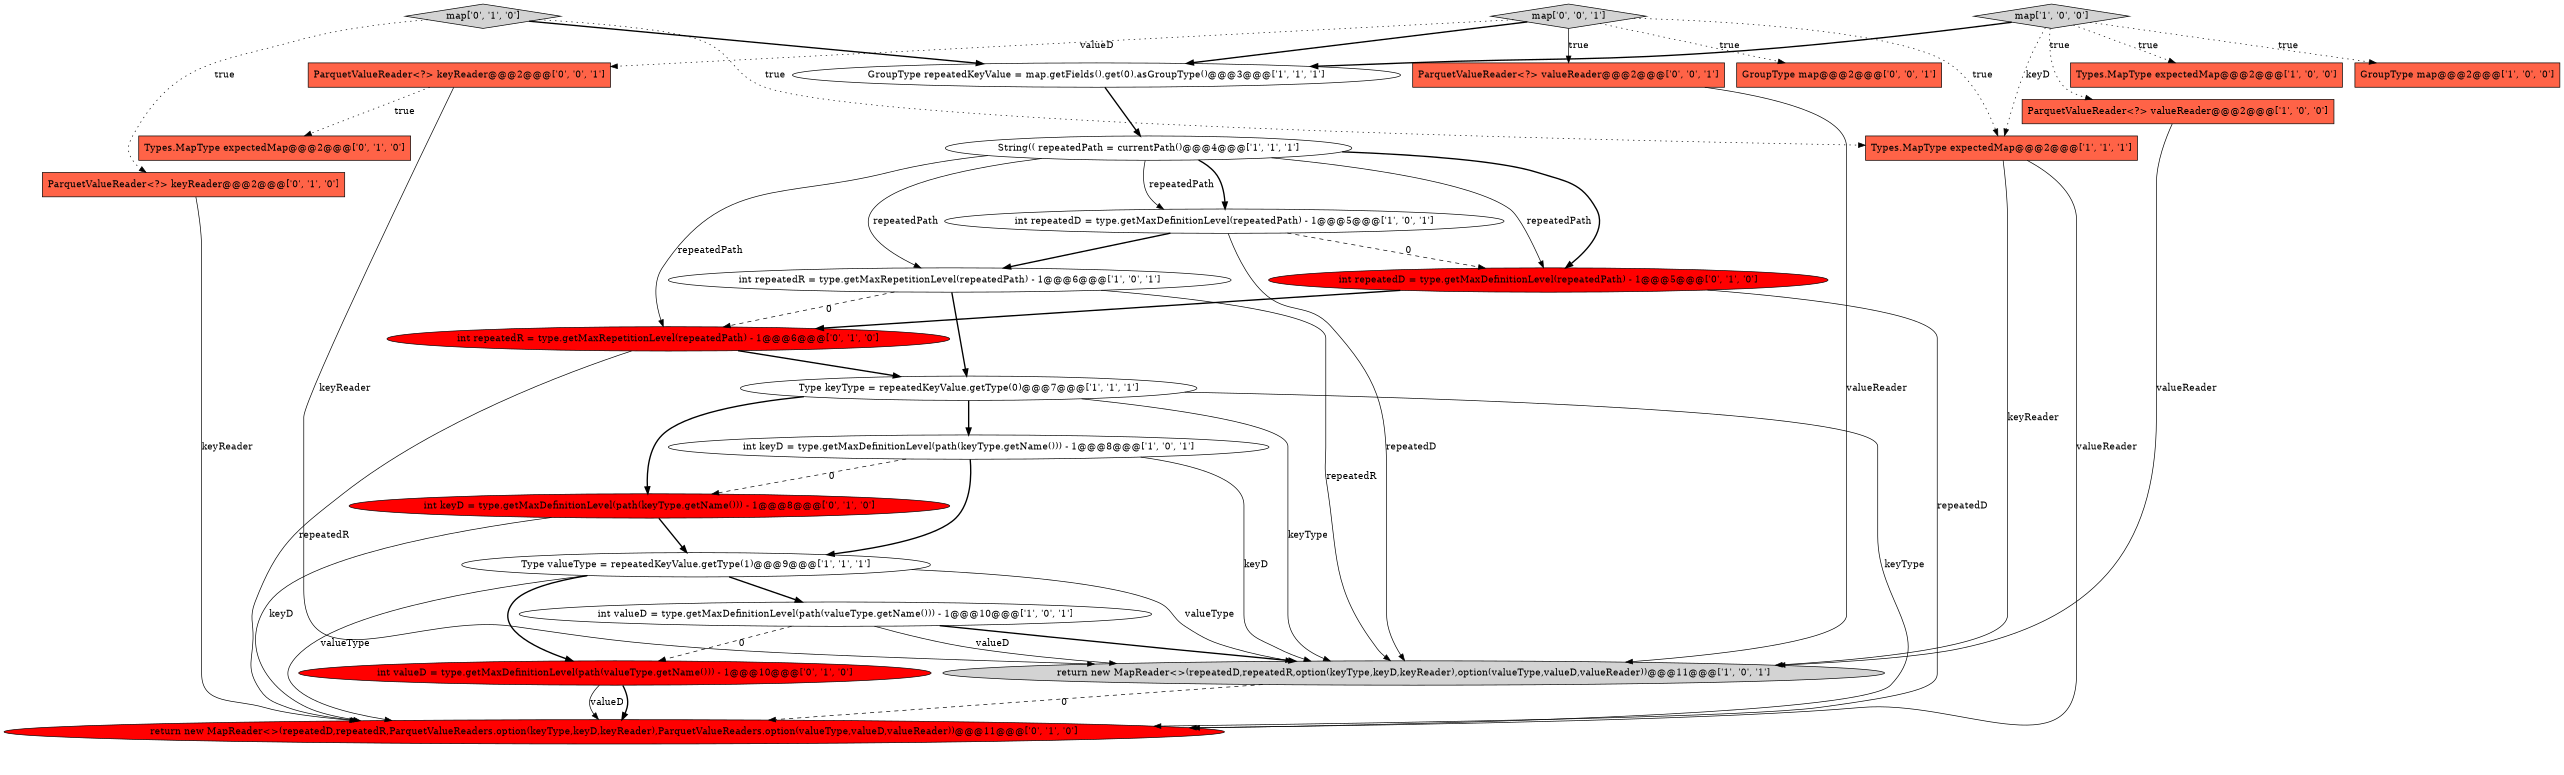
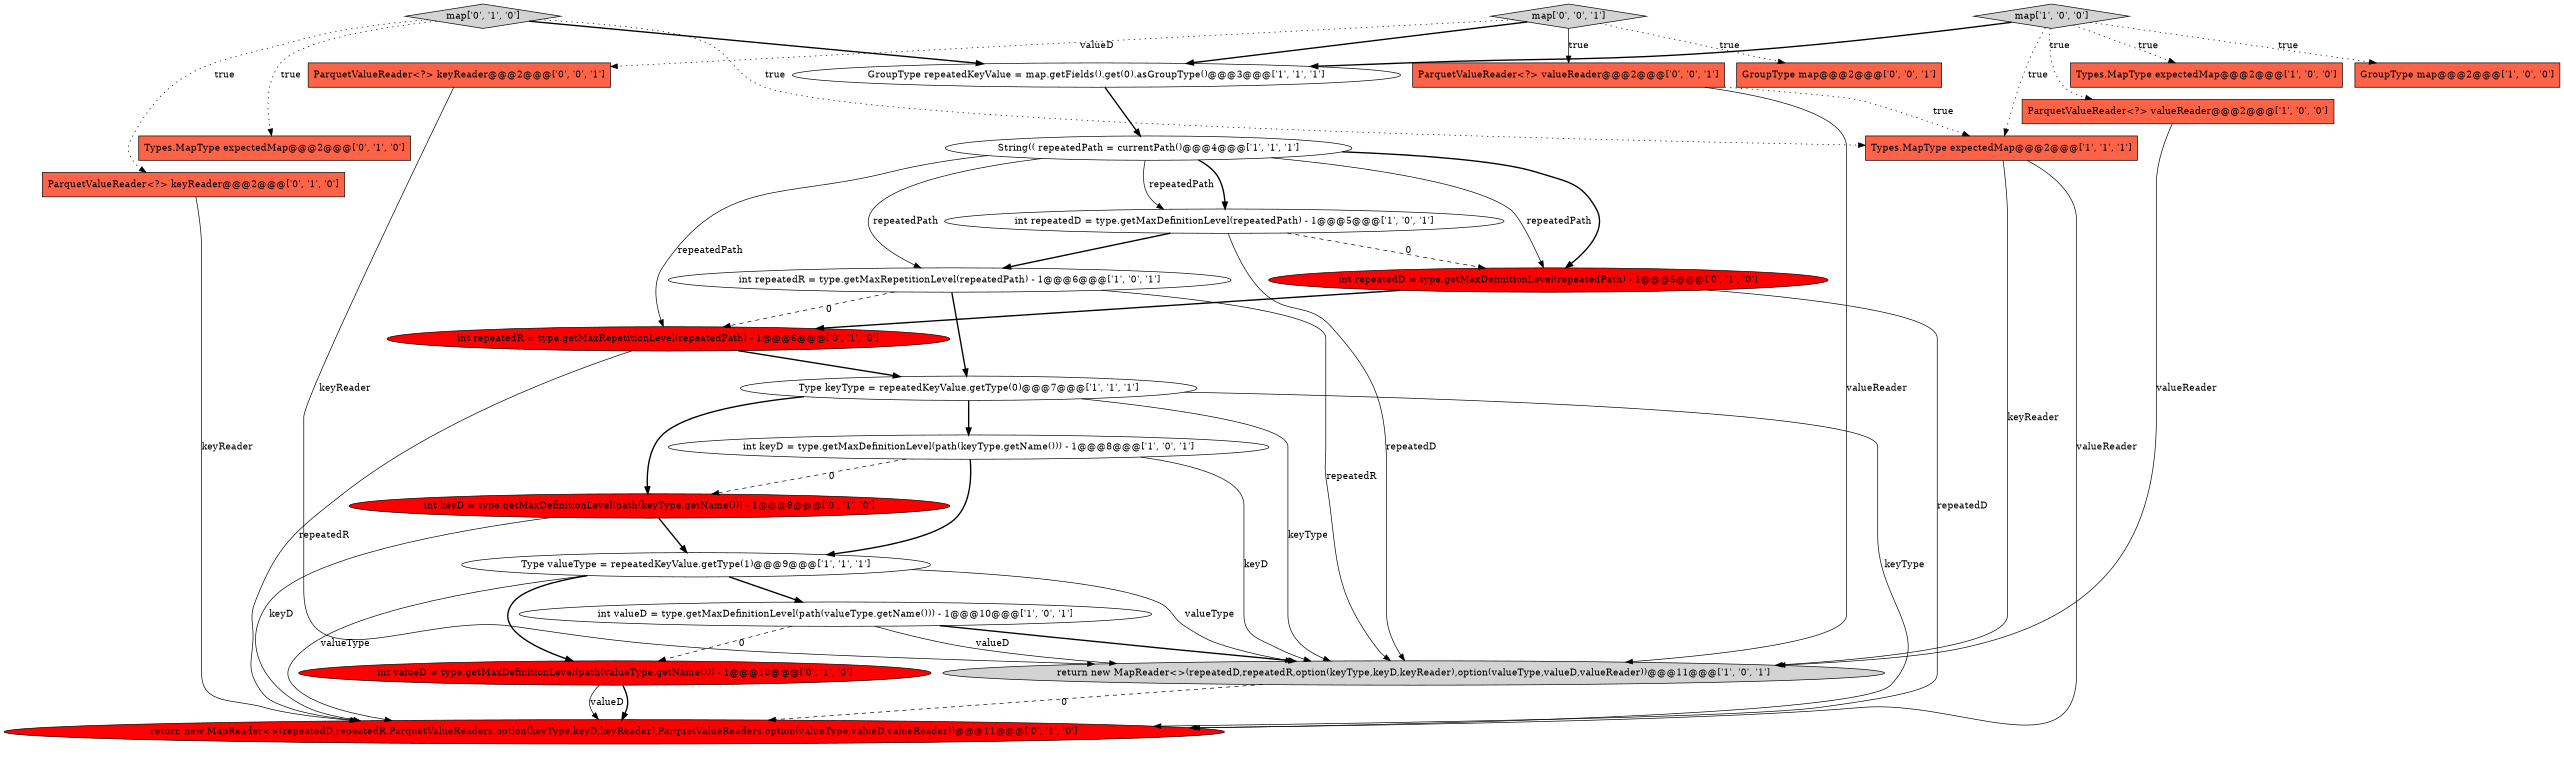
(1834, 33) -> (1846, 98)
(2038, 75) -> (2038, 75)
(370, 110) -> (322, 42)
